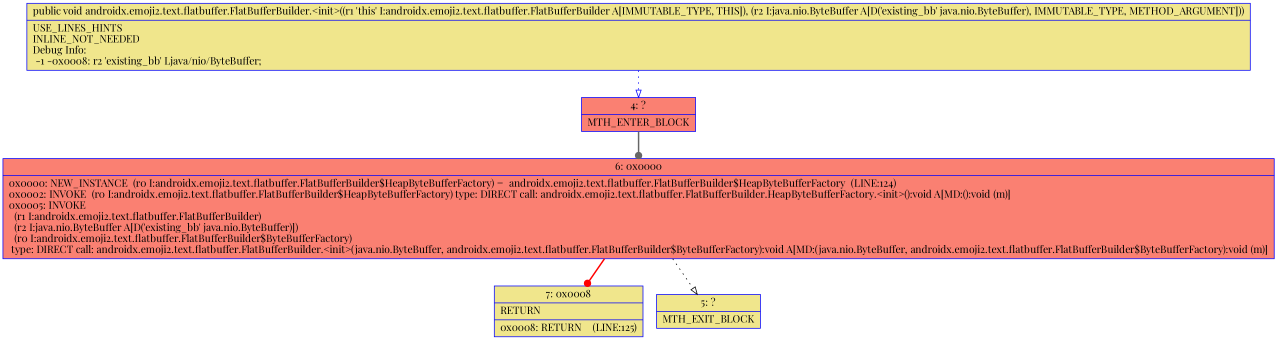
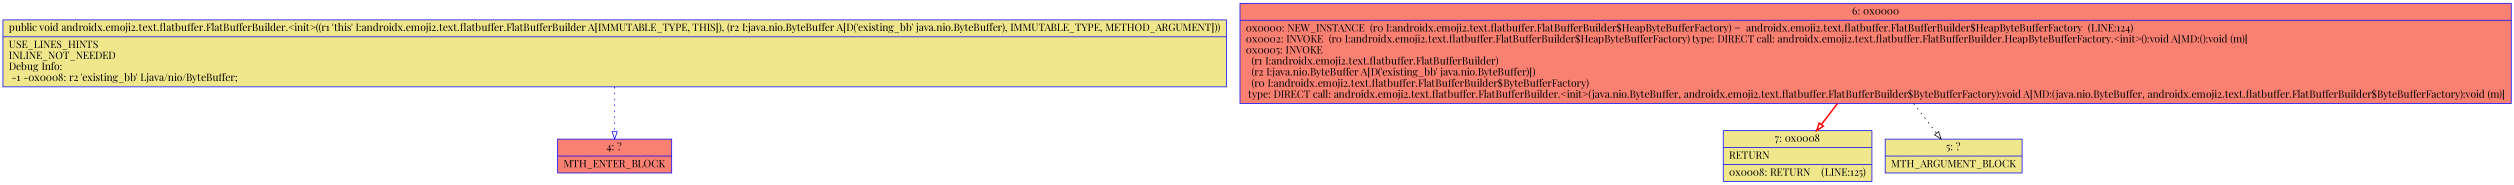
(639, 142) -> none
(597, 270) -> (1829, 114)
(709, 319) -> (1954, 164)
